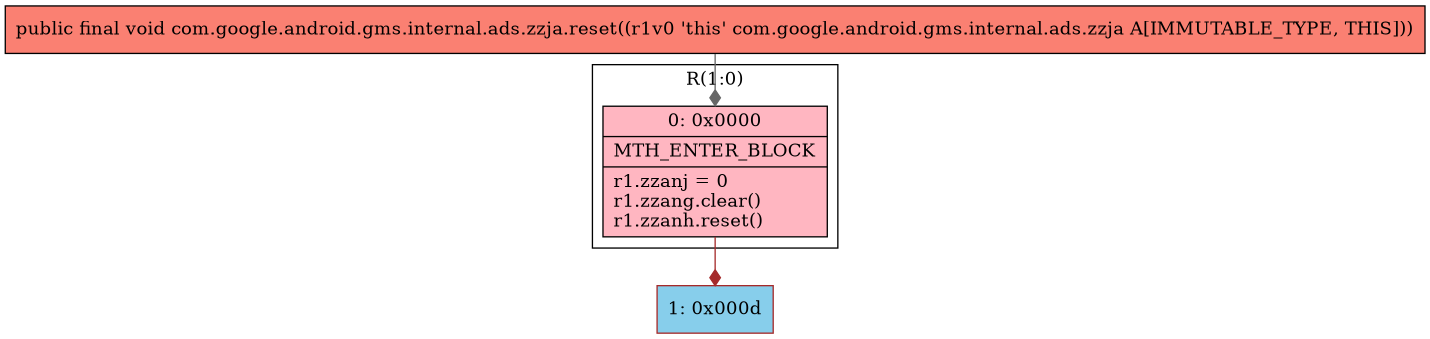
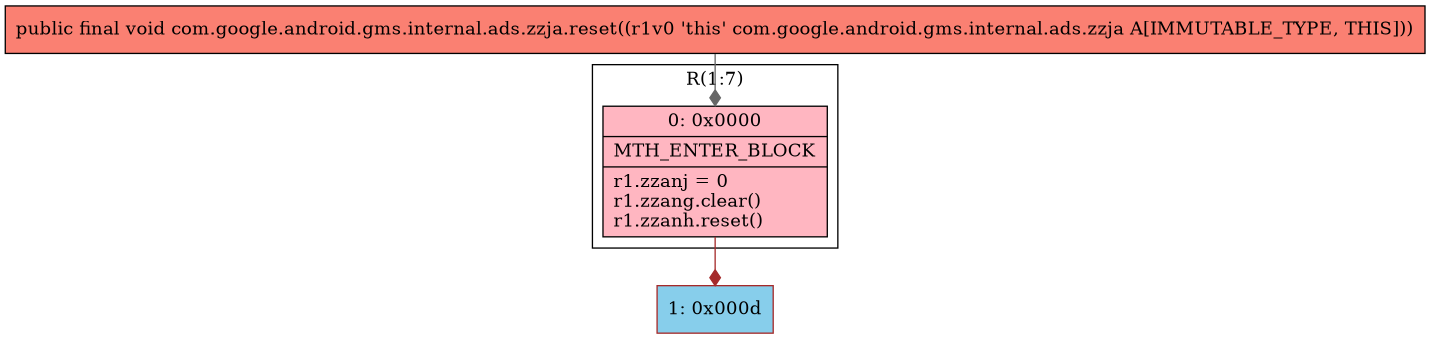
(715, 80) -> (715, 80)
